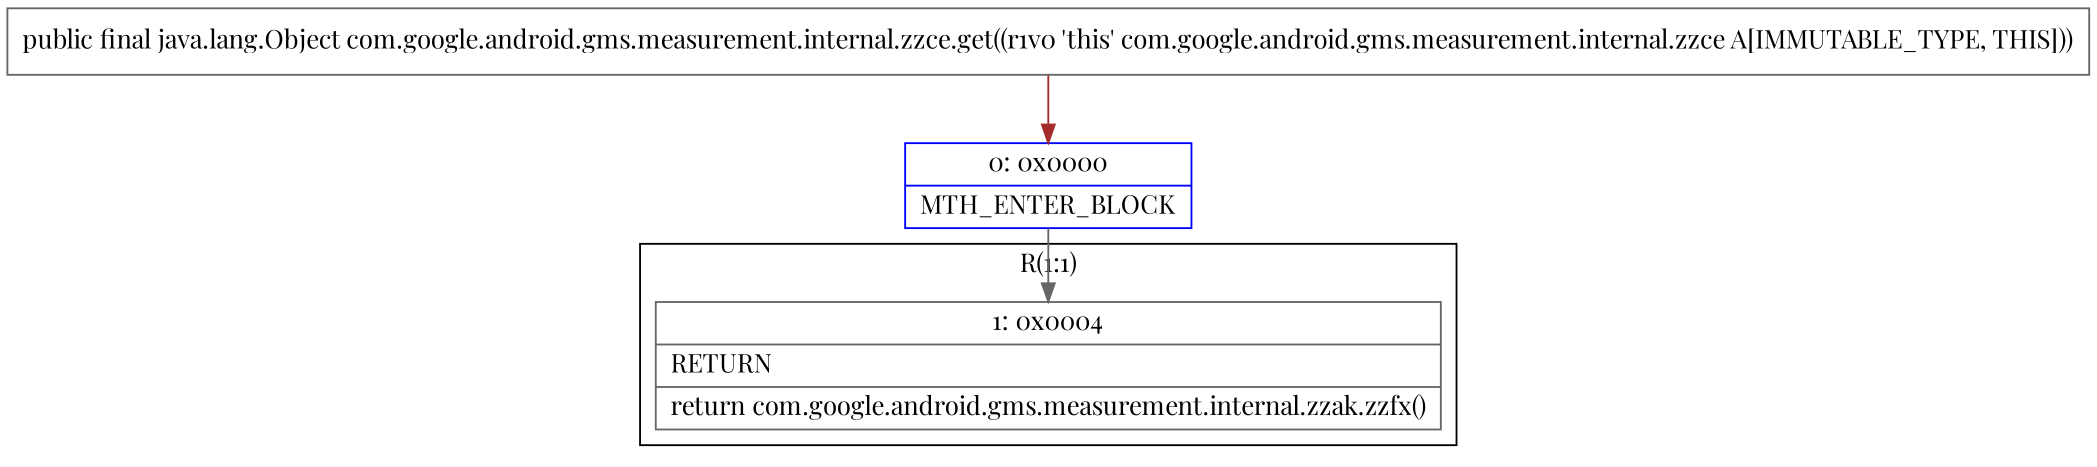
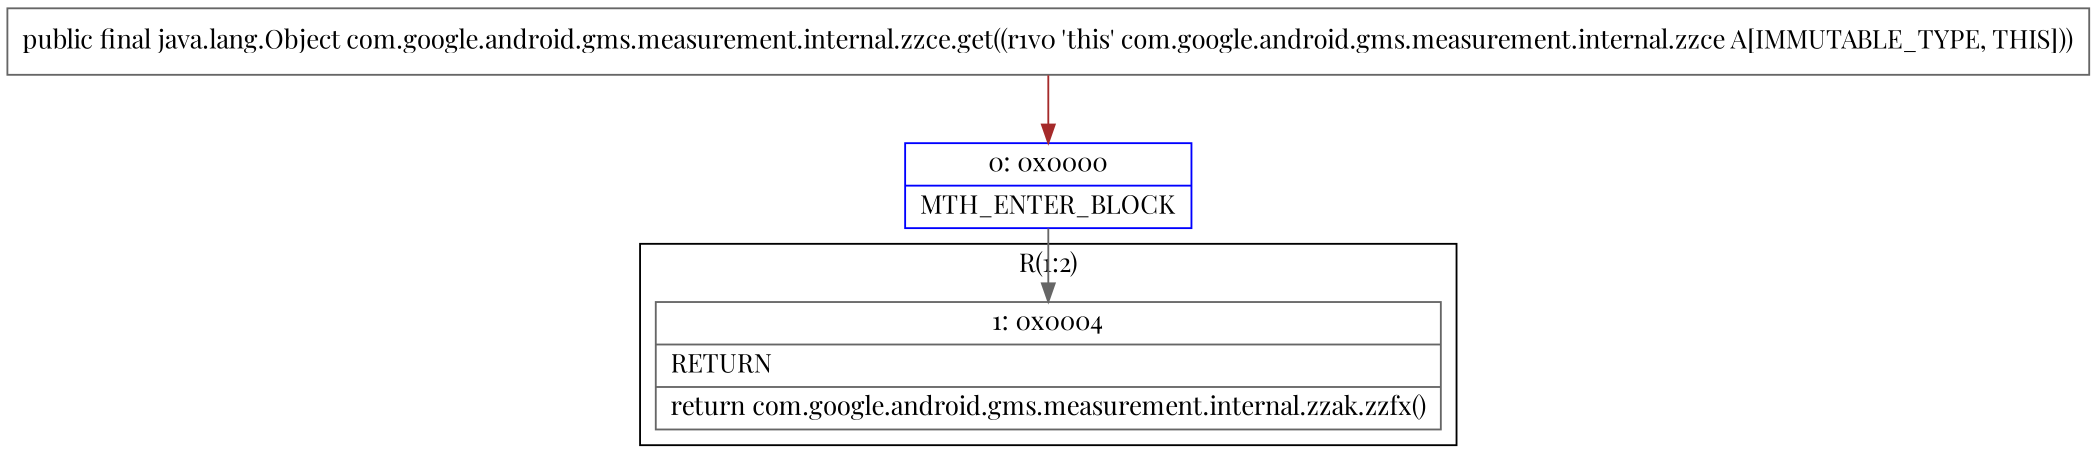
(1048, 265) -> (1048, 265)
